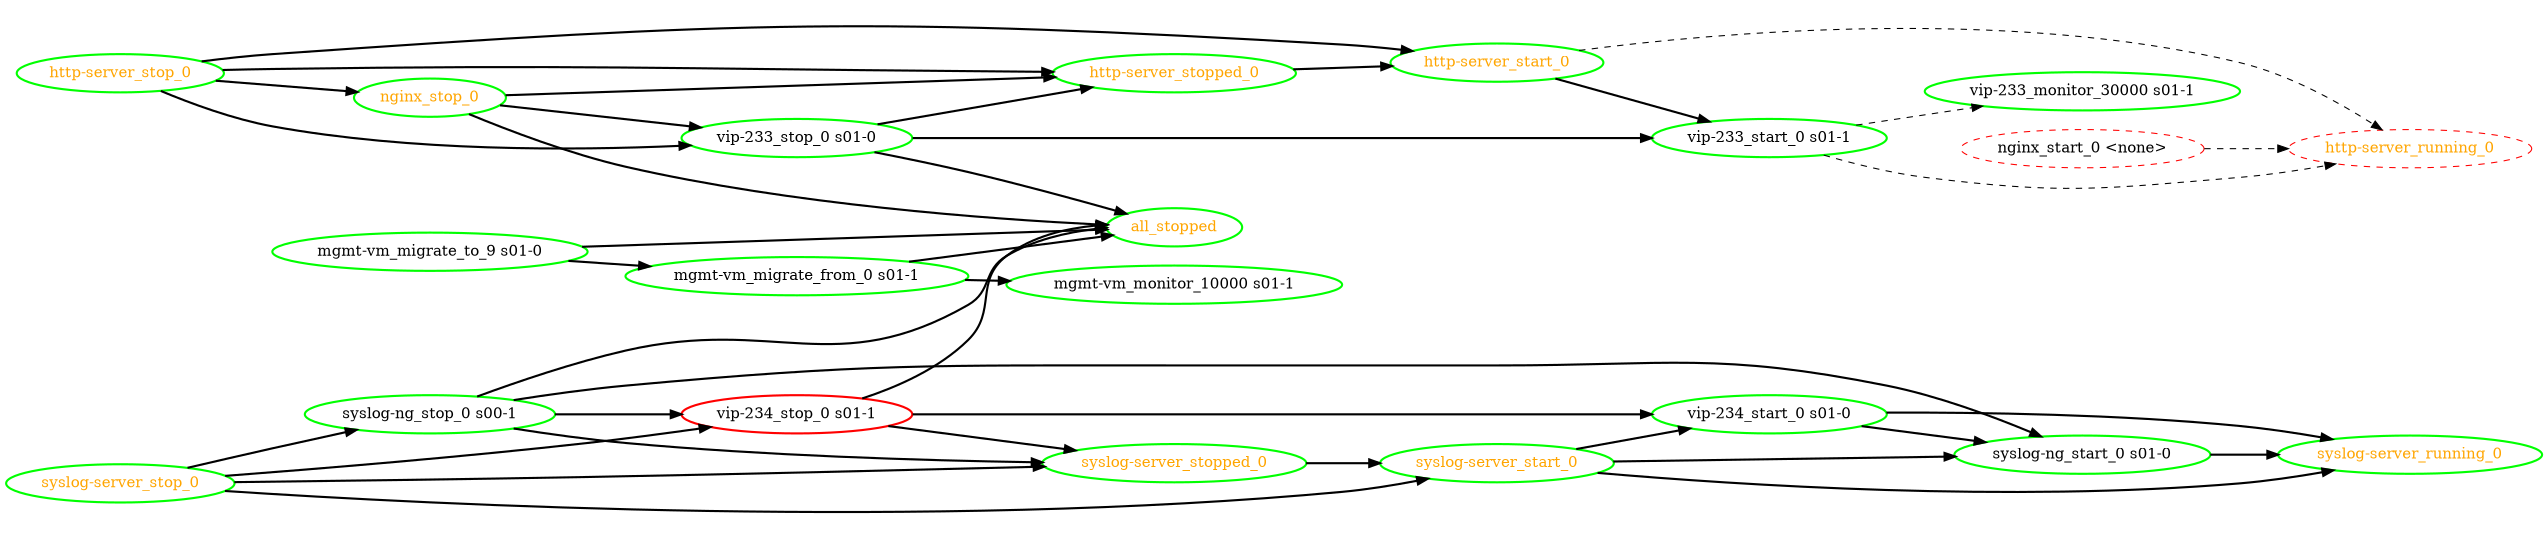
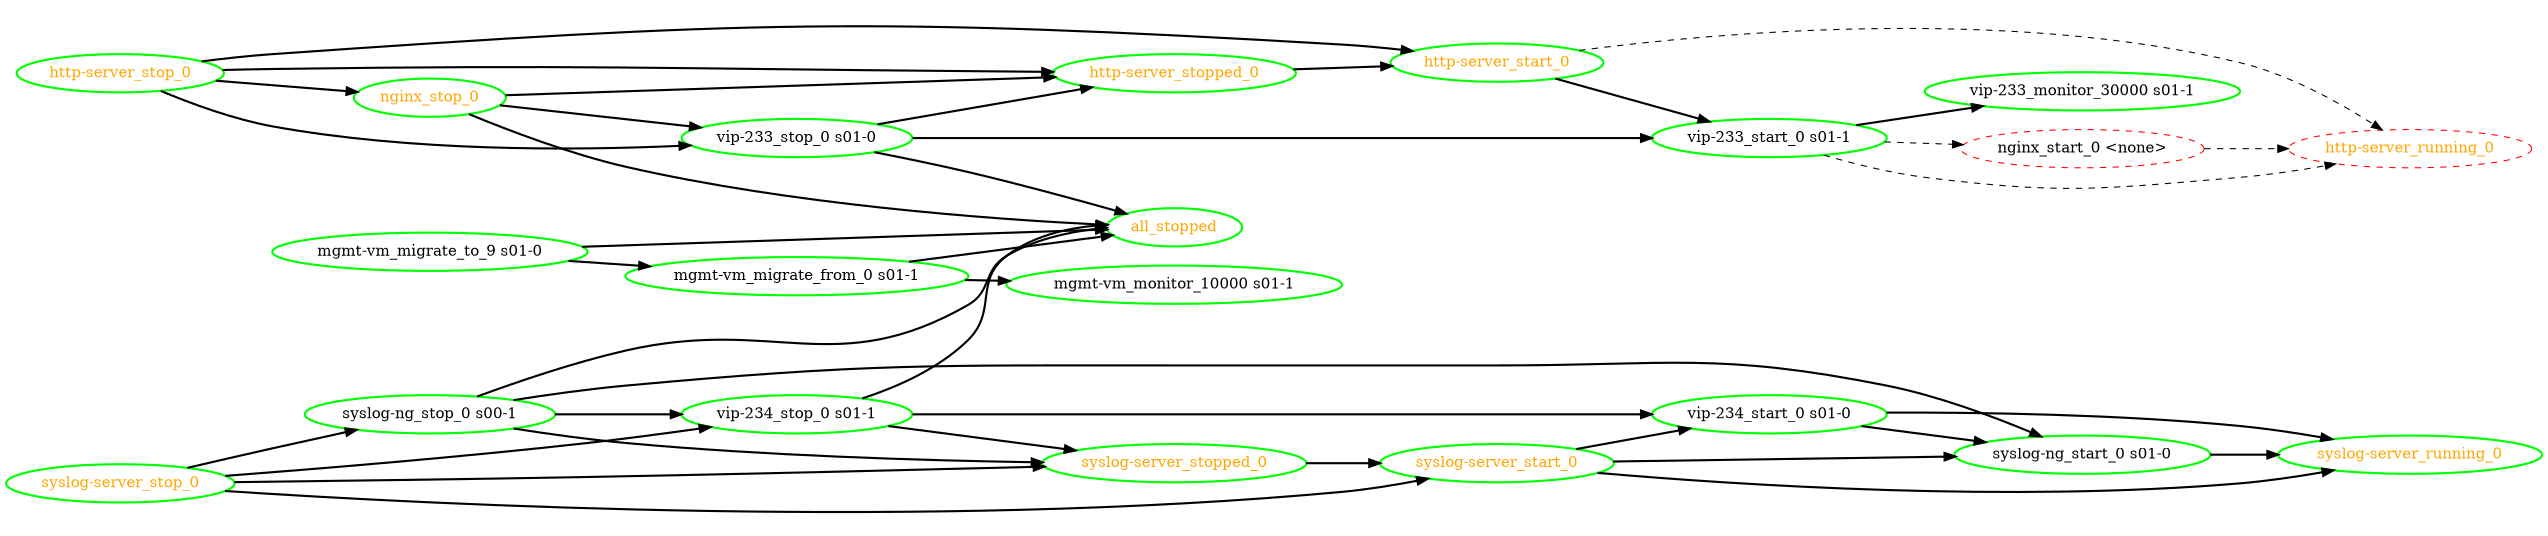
(1914, 116) -> (1914, 116)
none -> (1919, 143)
(797, 414) -> (797, 414)
